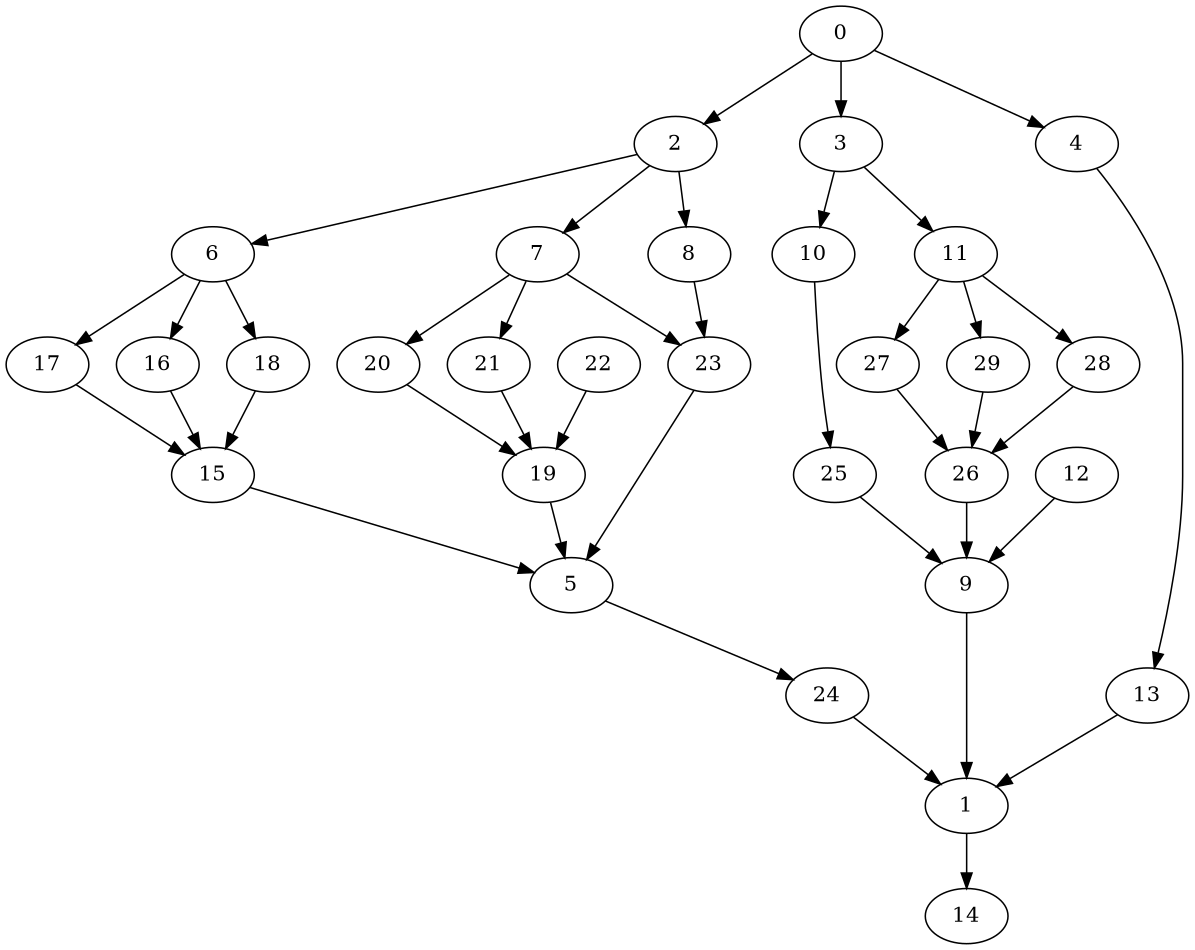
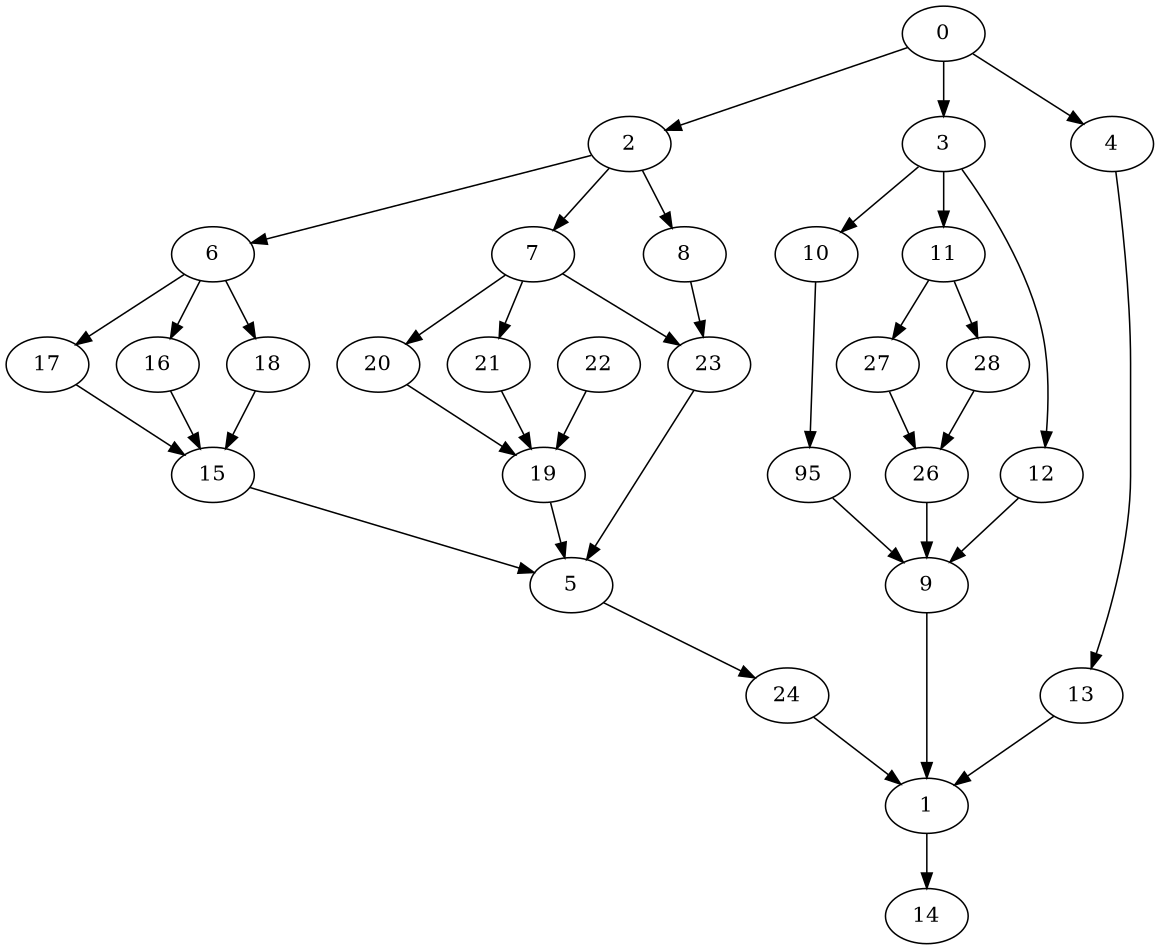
none -> (1030, 292)
(988, 365) -> none
(835, 475) -> (809, 475)
